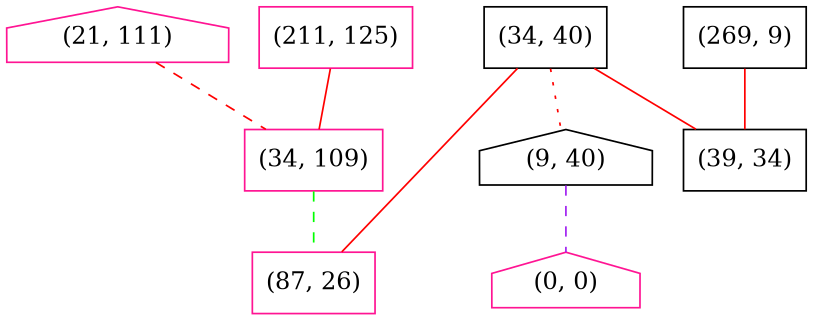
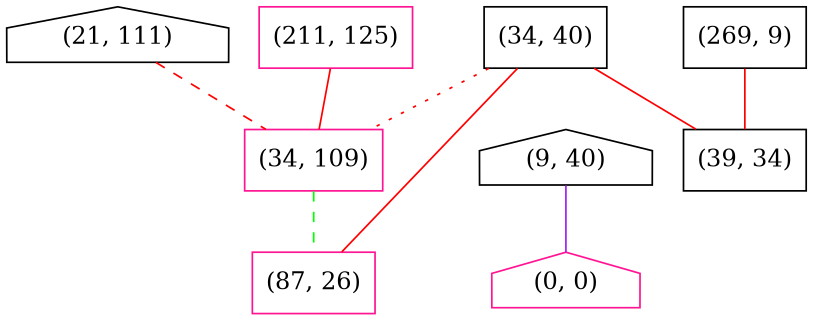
(118, 37) -> (118, 37)
(556, 99) -> (430, 99)
(566, 219) -> (566, 219)
